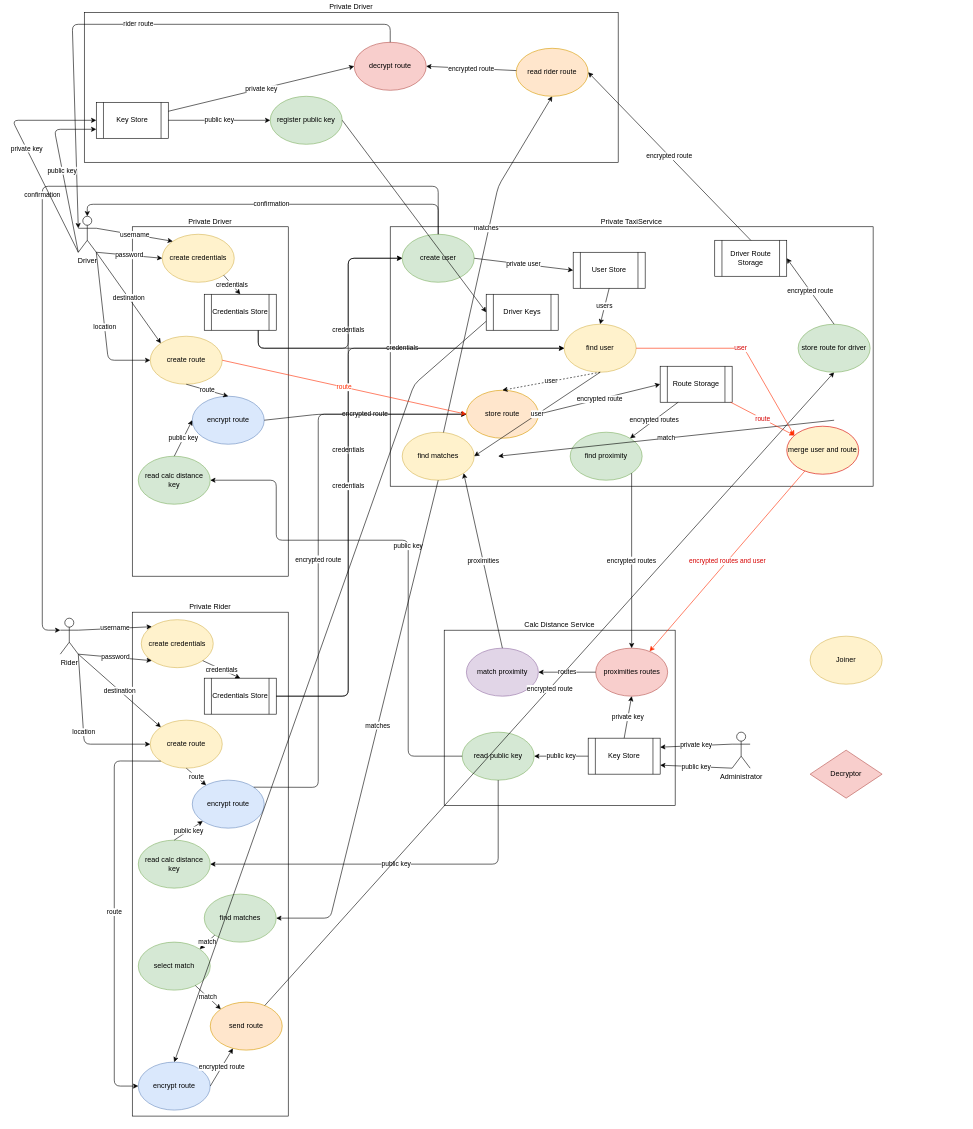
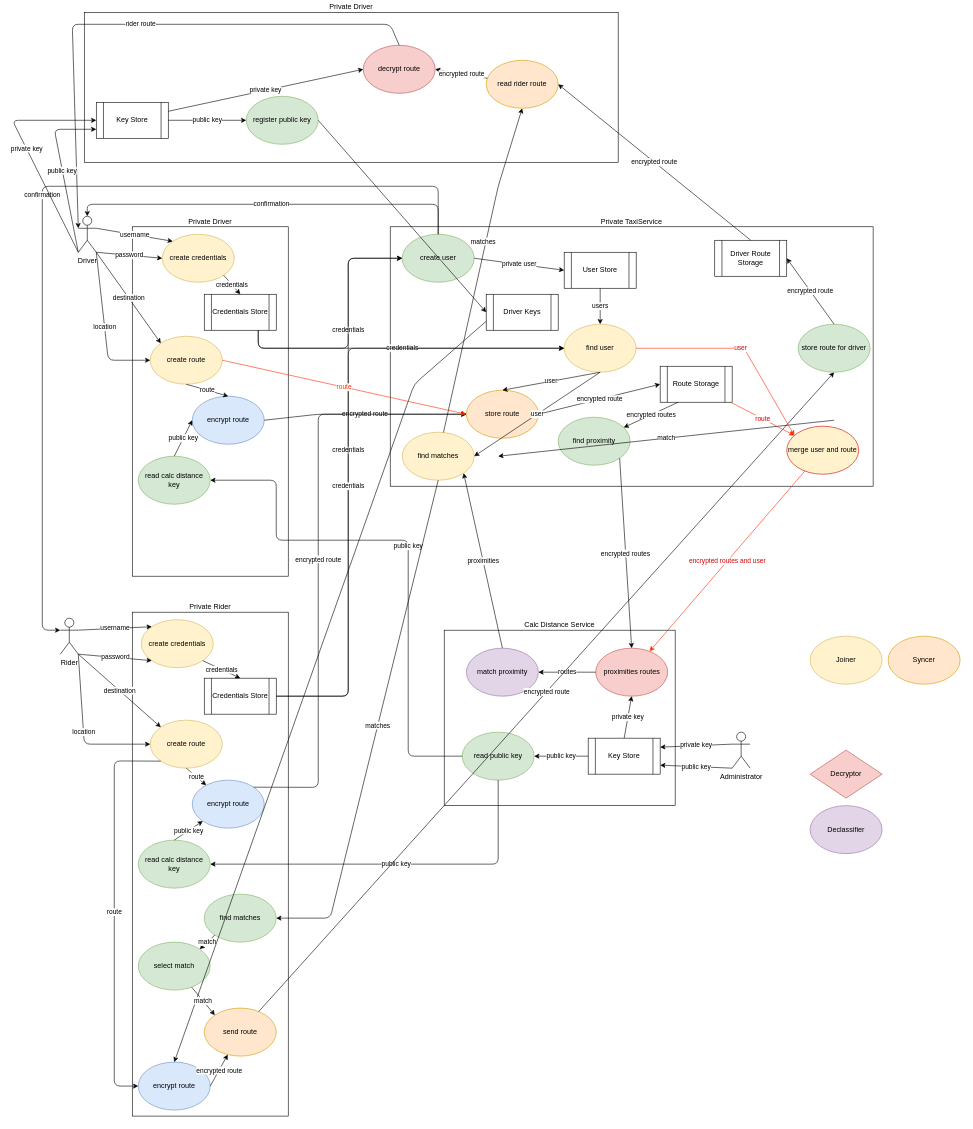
(390, 66) -> (399, 69)
(552, 72) -> (522, 84)
(306, 120) -> (282, 120)
(609, 270) -> (600, 270)
(576, 377) -> (576, 377)
(606, 456) -> (594, 441)
none -> (924, 660)
none -> (846, 830)
(246, 1026) -> (240, 1032)
